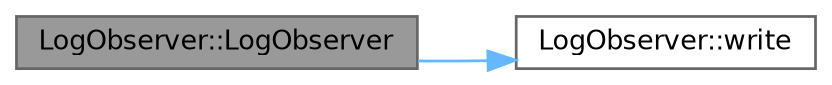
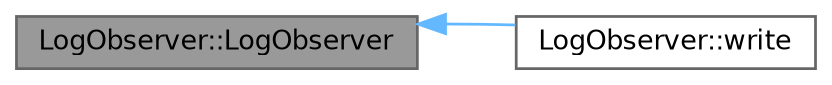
(453, 61) -> (481, 24)
